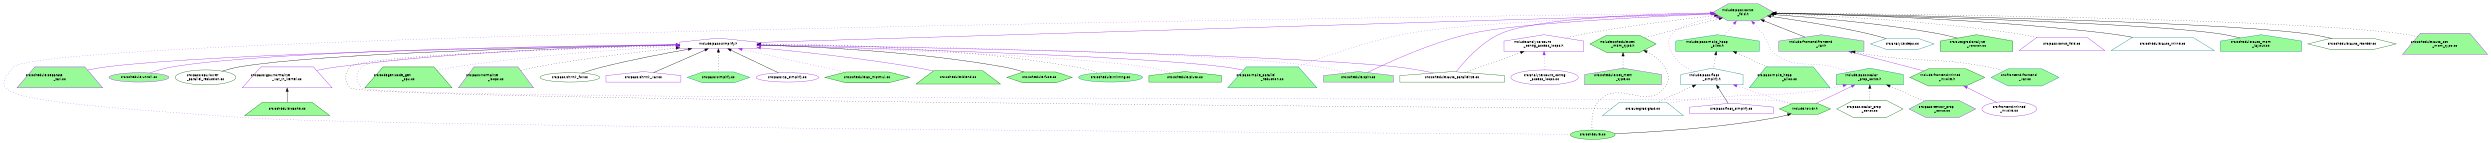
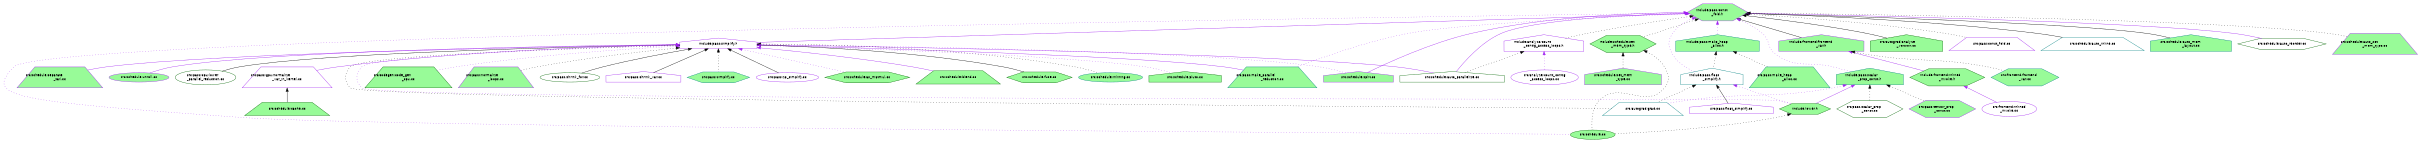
(2054, 20) -> (2006, 20)
(1902, 44) -> none
(1702, 128) -> (1702, 128)
